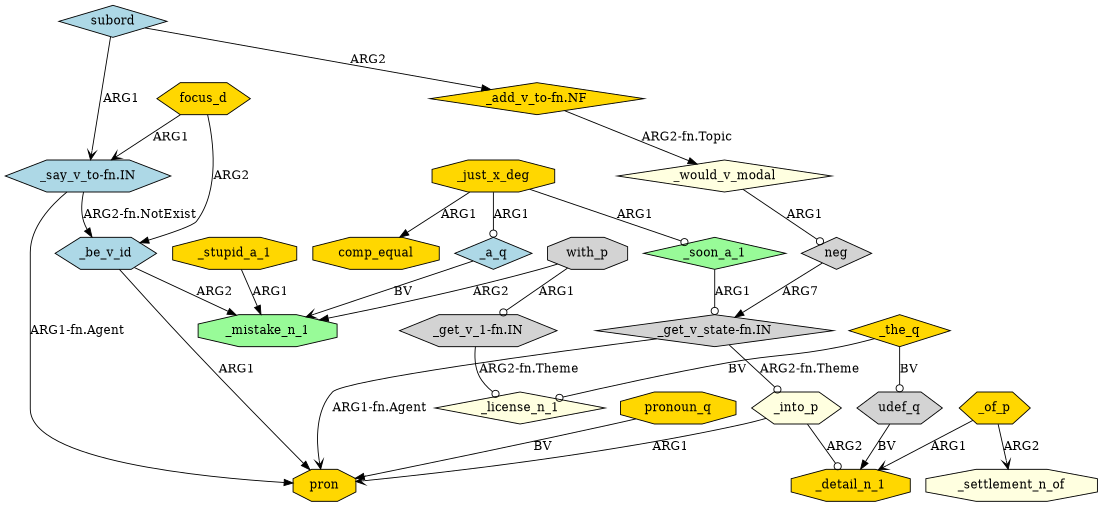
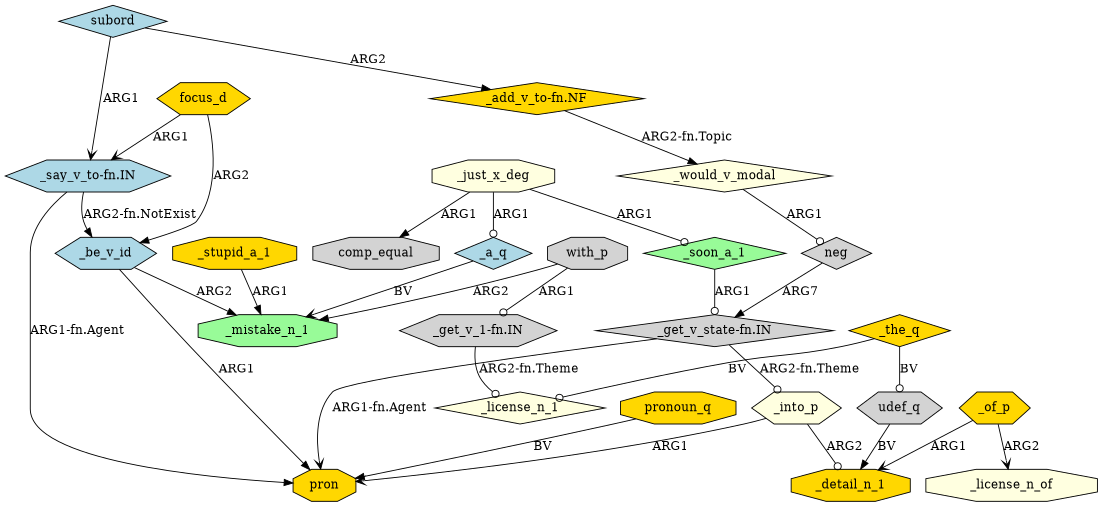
(493, 176) -> (493, 176)
(376, 253) -> (376, 253)
(1012, 485) -> (1012, 485)
